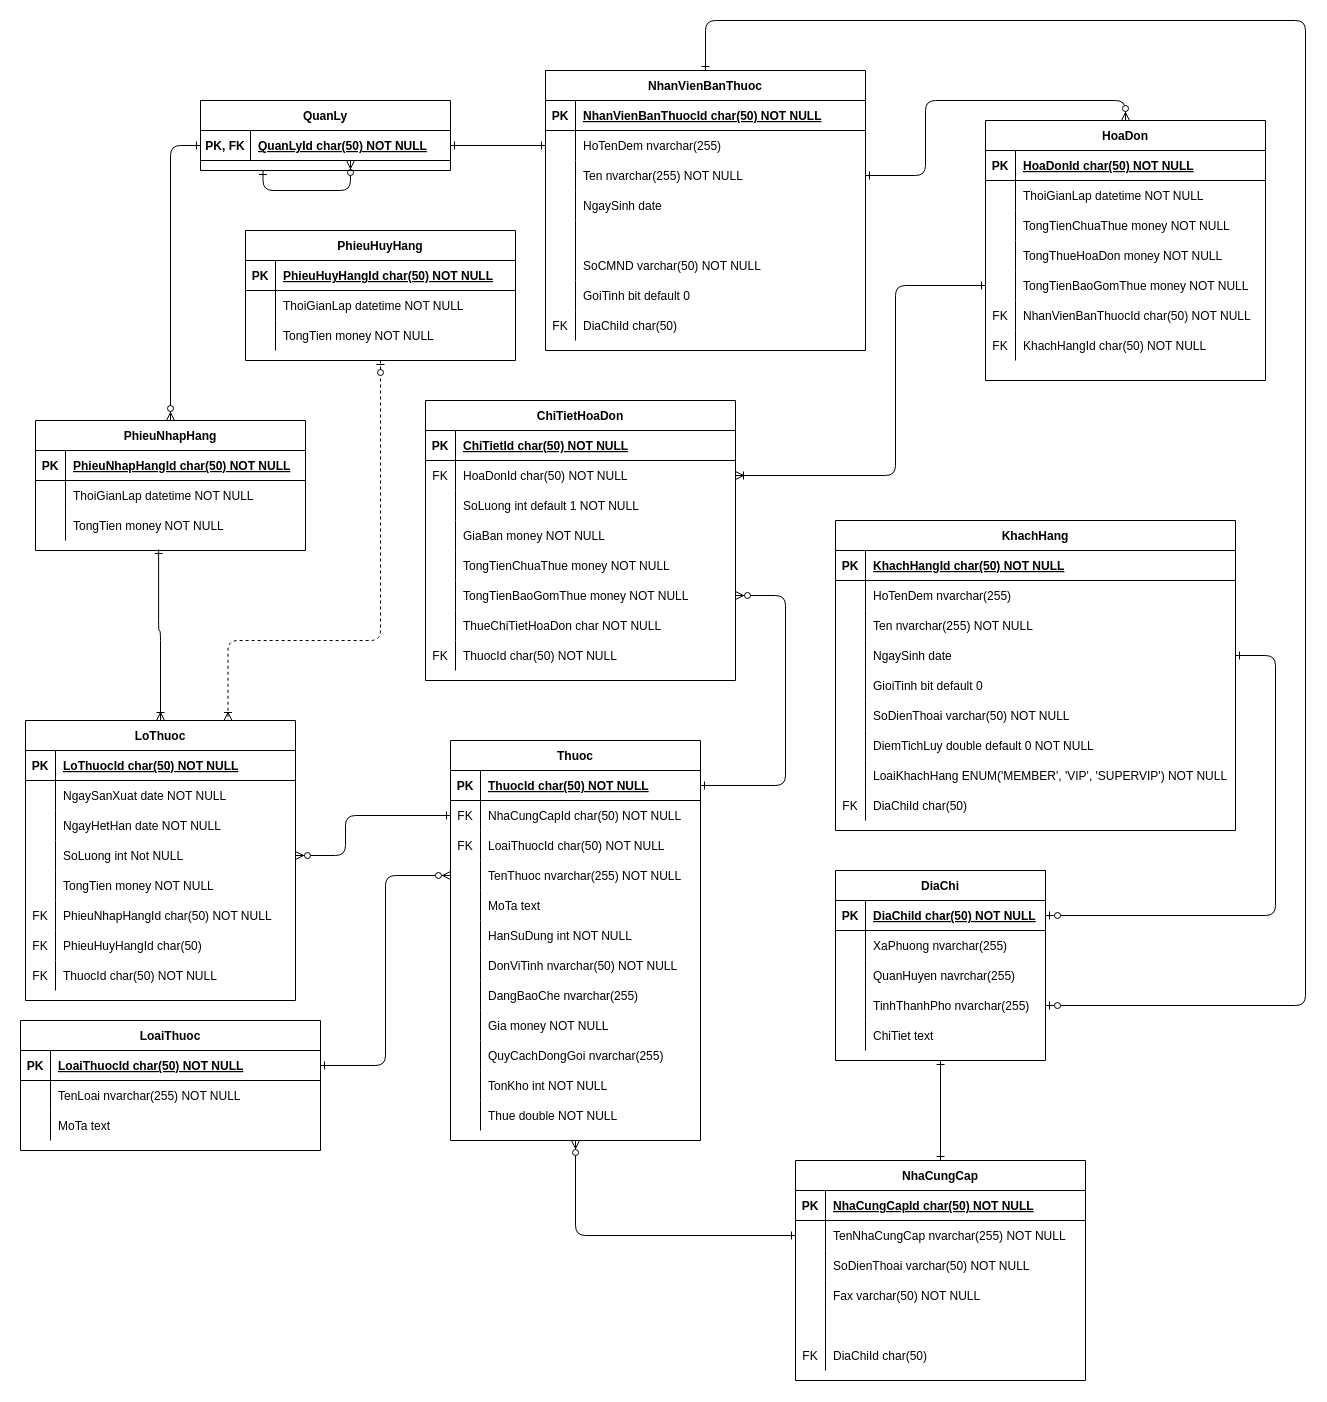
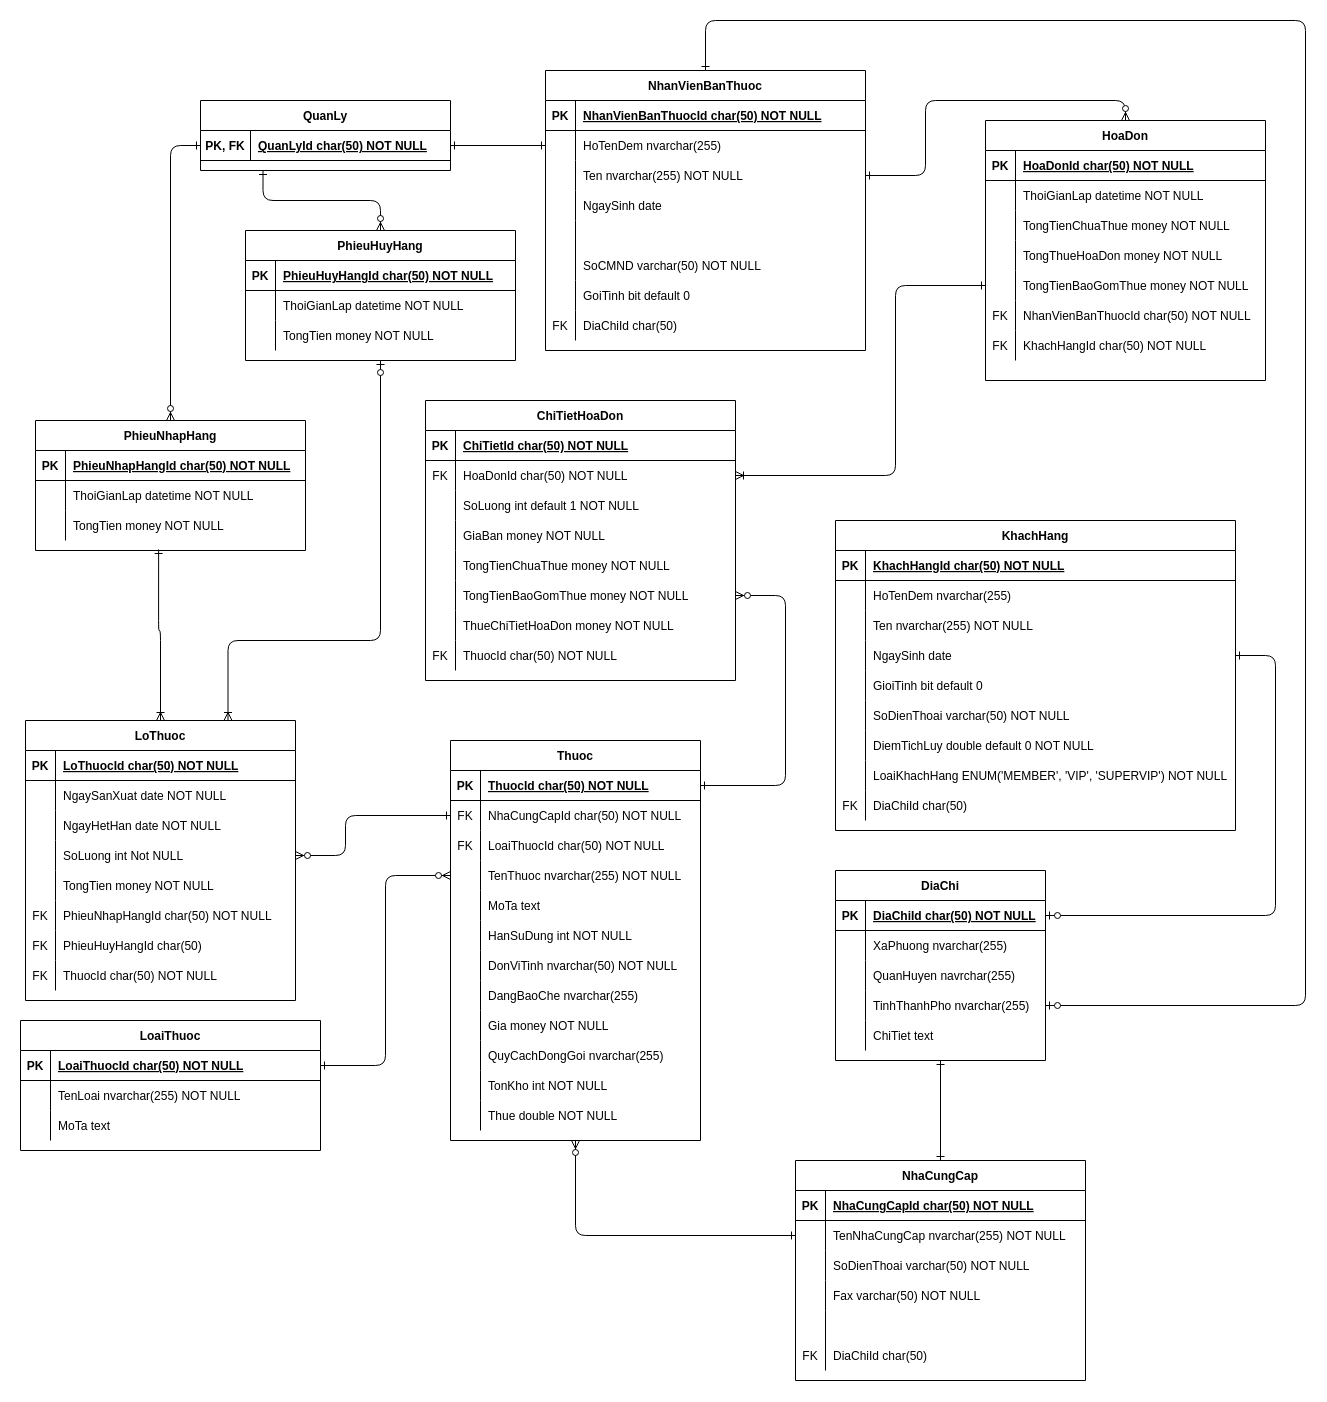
(317, 191) -> (328, 201)
(381, 607) -> (381, 607)
(559, 626) -> (563, 626)
